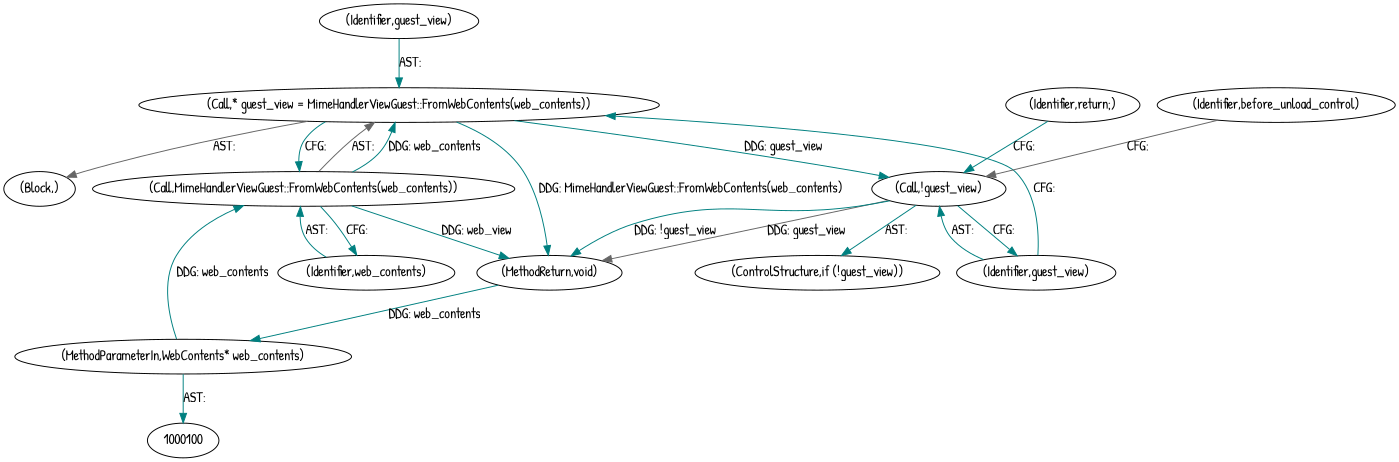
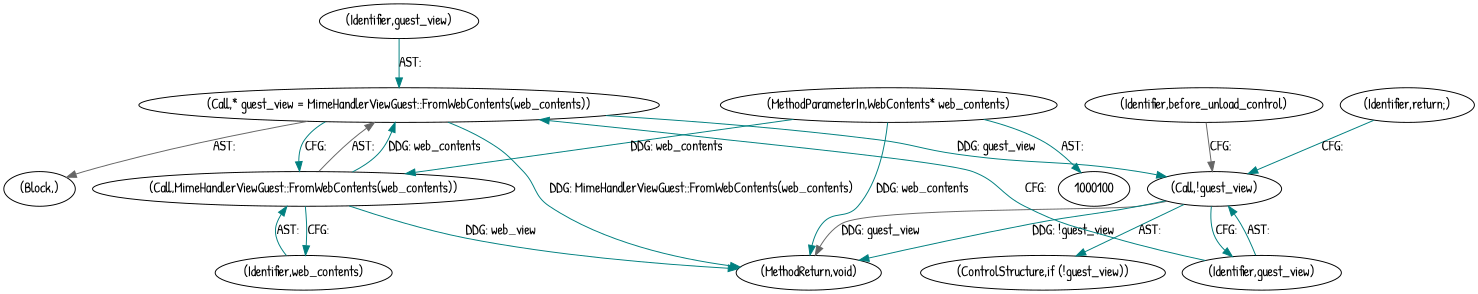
(379, 312) -> (865, 196)
